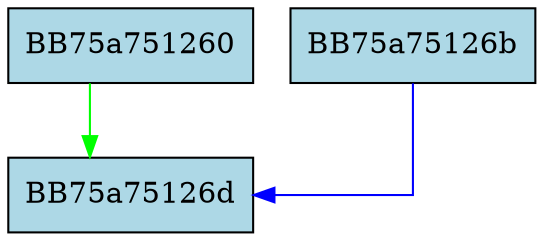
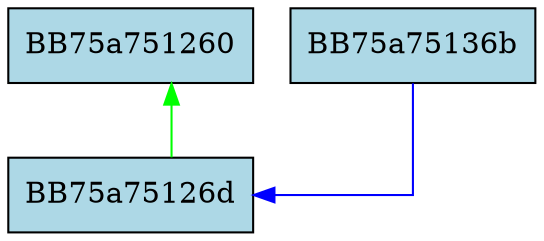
(413, 46) -> (413, 46)
(90, 110) -> (172, 131)
